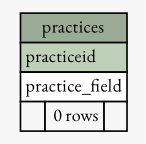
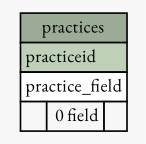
(76, 116) -> (77, 116)
